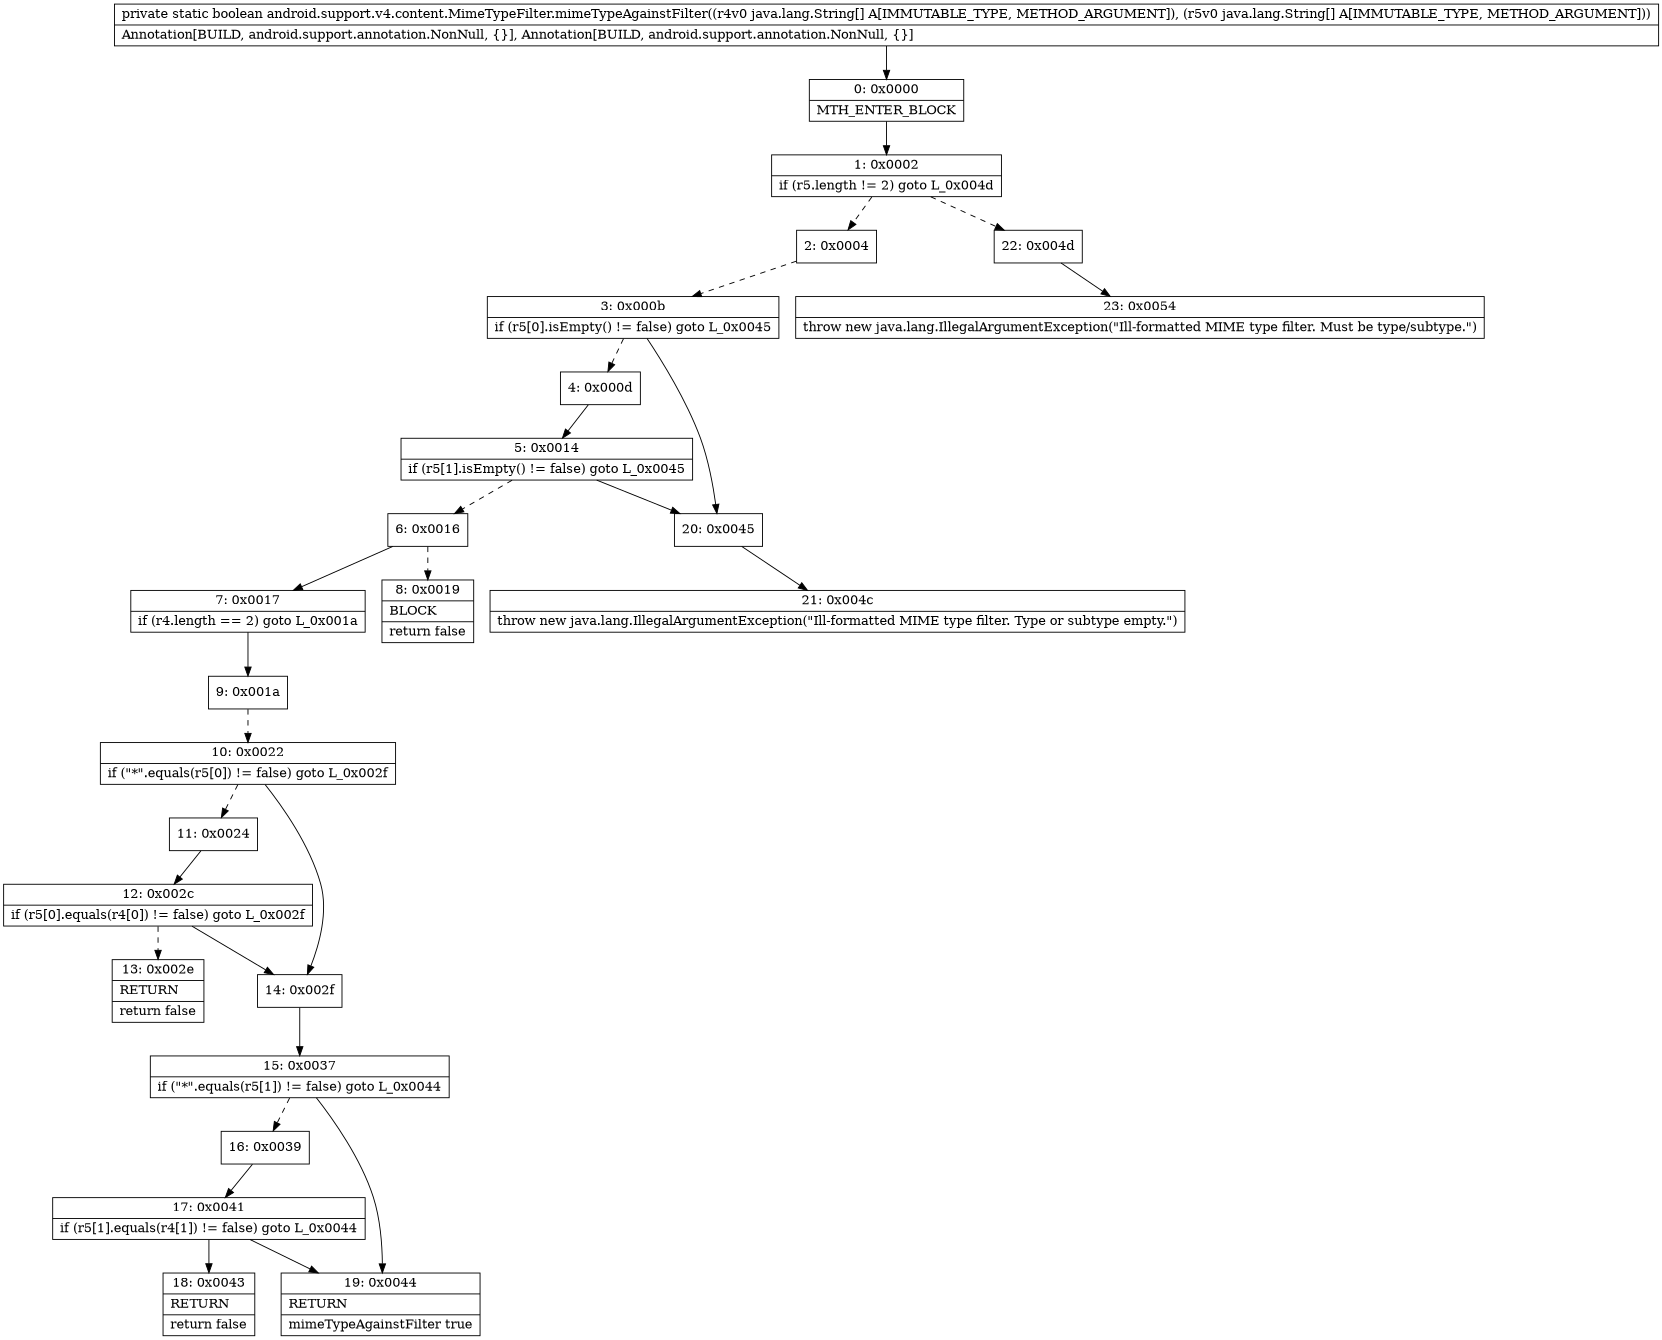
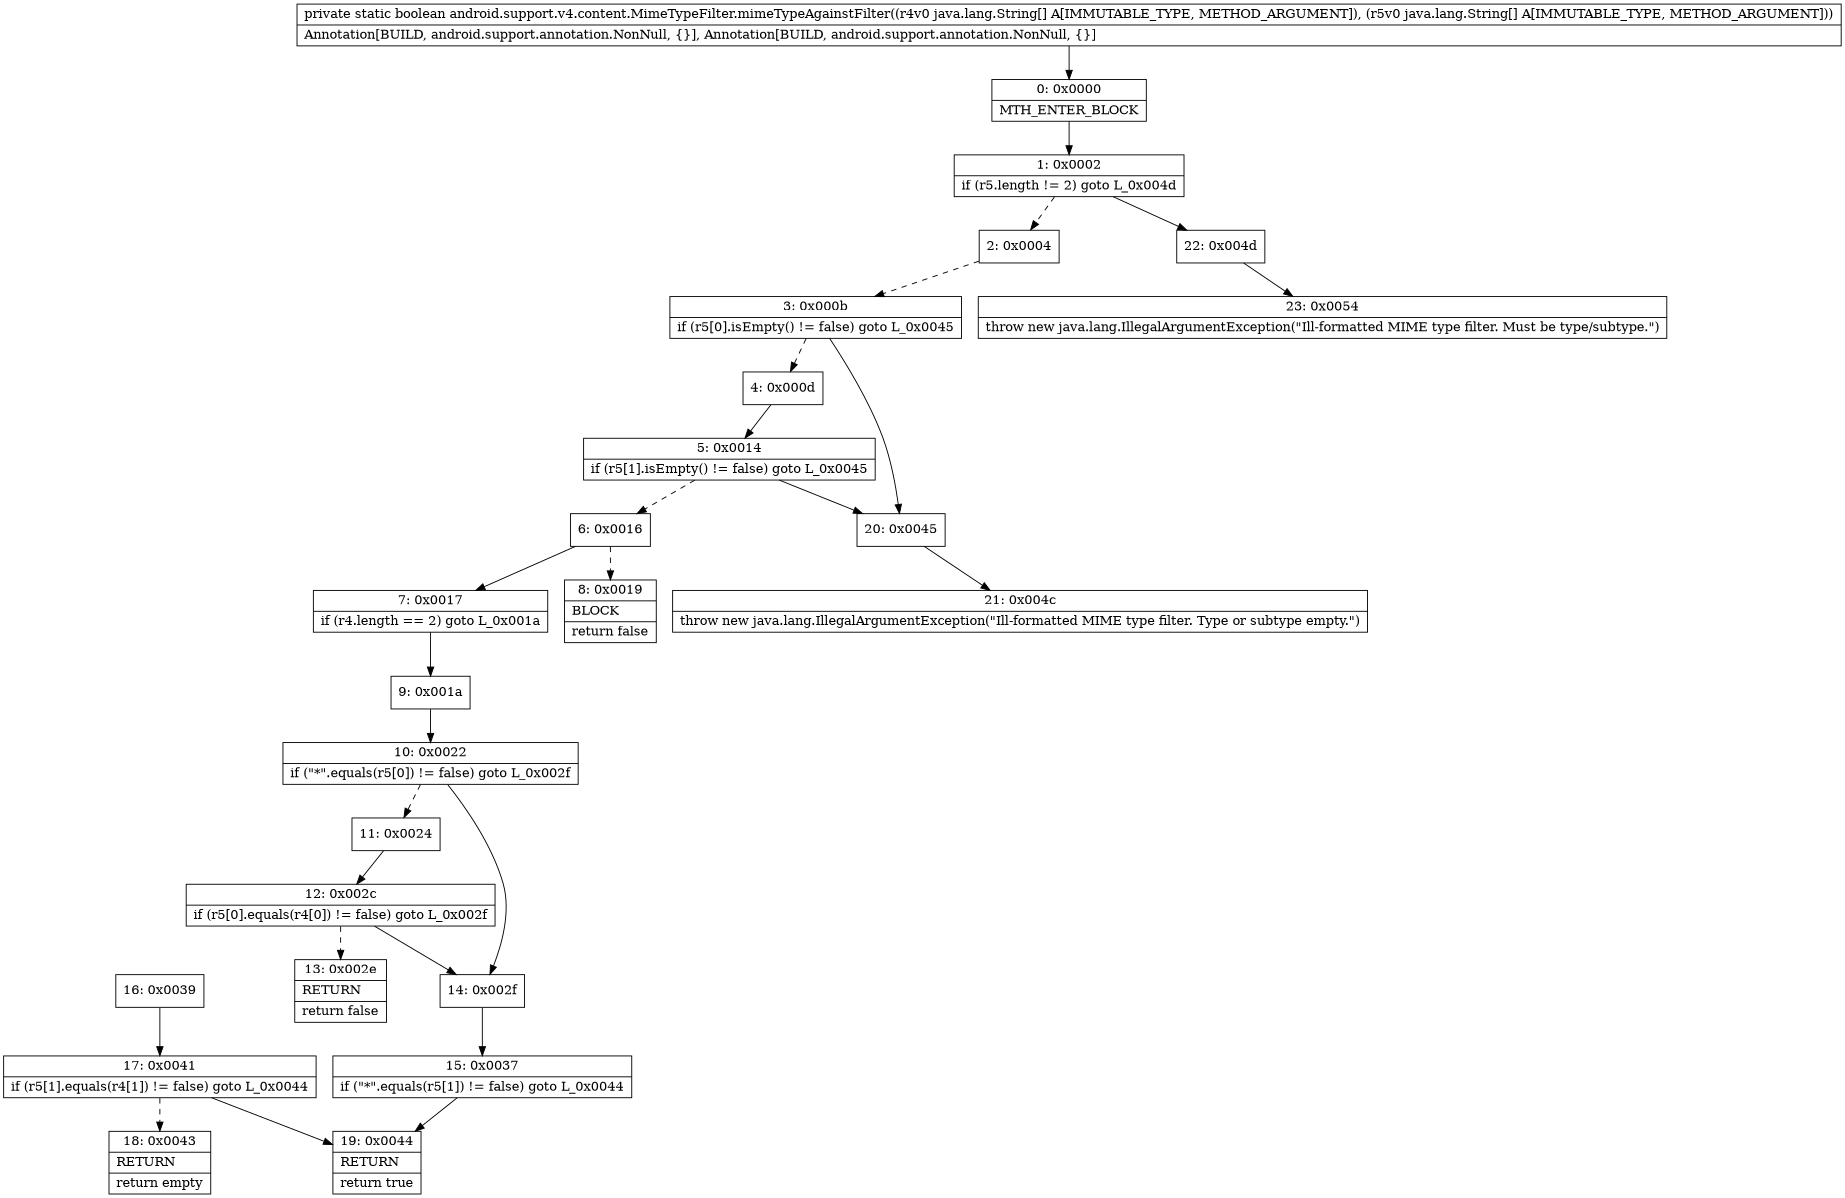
(963, 212) -> (1146, 212)
(248, 721) -> (431, 721)
(283, 1110) -> none
(209, 1252) -> (160, 1110)
(209, 1325) -> (160, 1183)
(381, 1325) -> (377, 1183)
